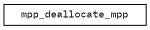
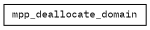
(75, 15) -> (75, 15)
